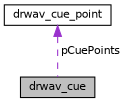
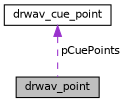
(58, 87) -> (58, 87)
